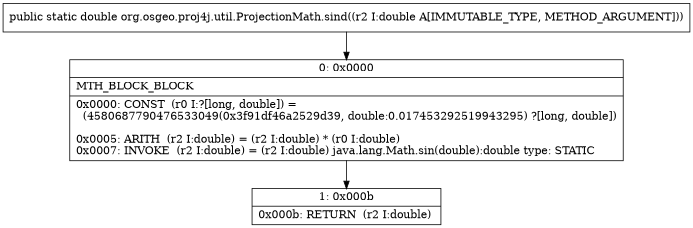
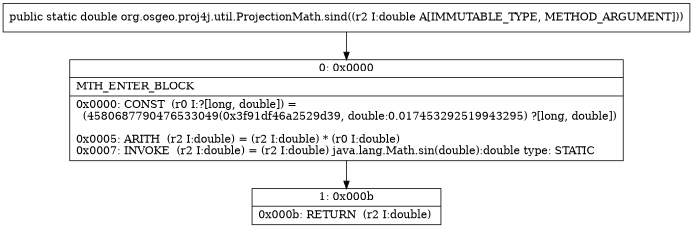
(135, 86) -> (135, 86)
